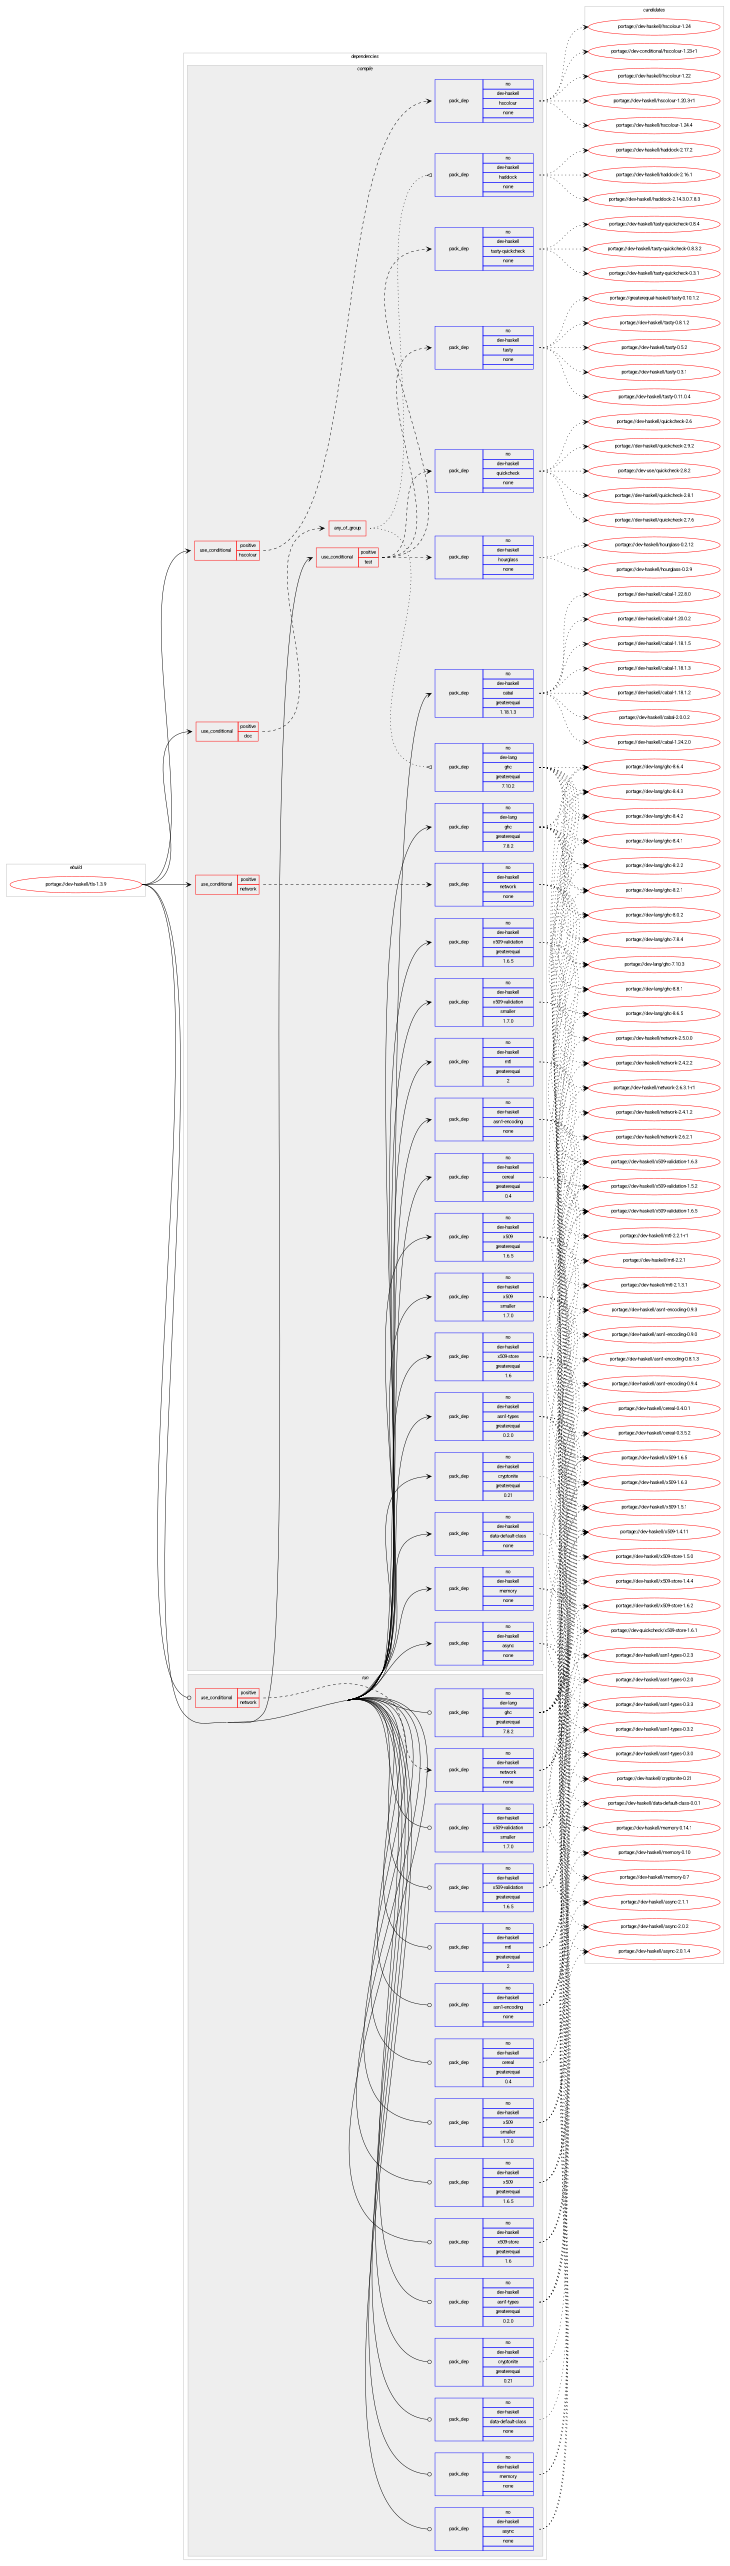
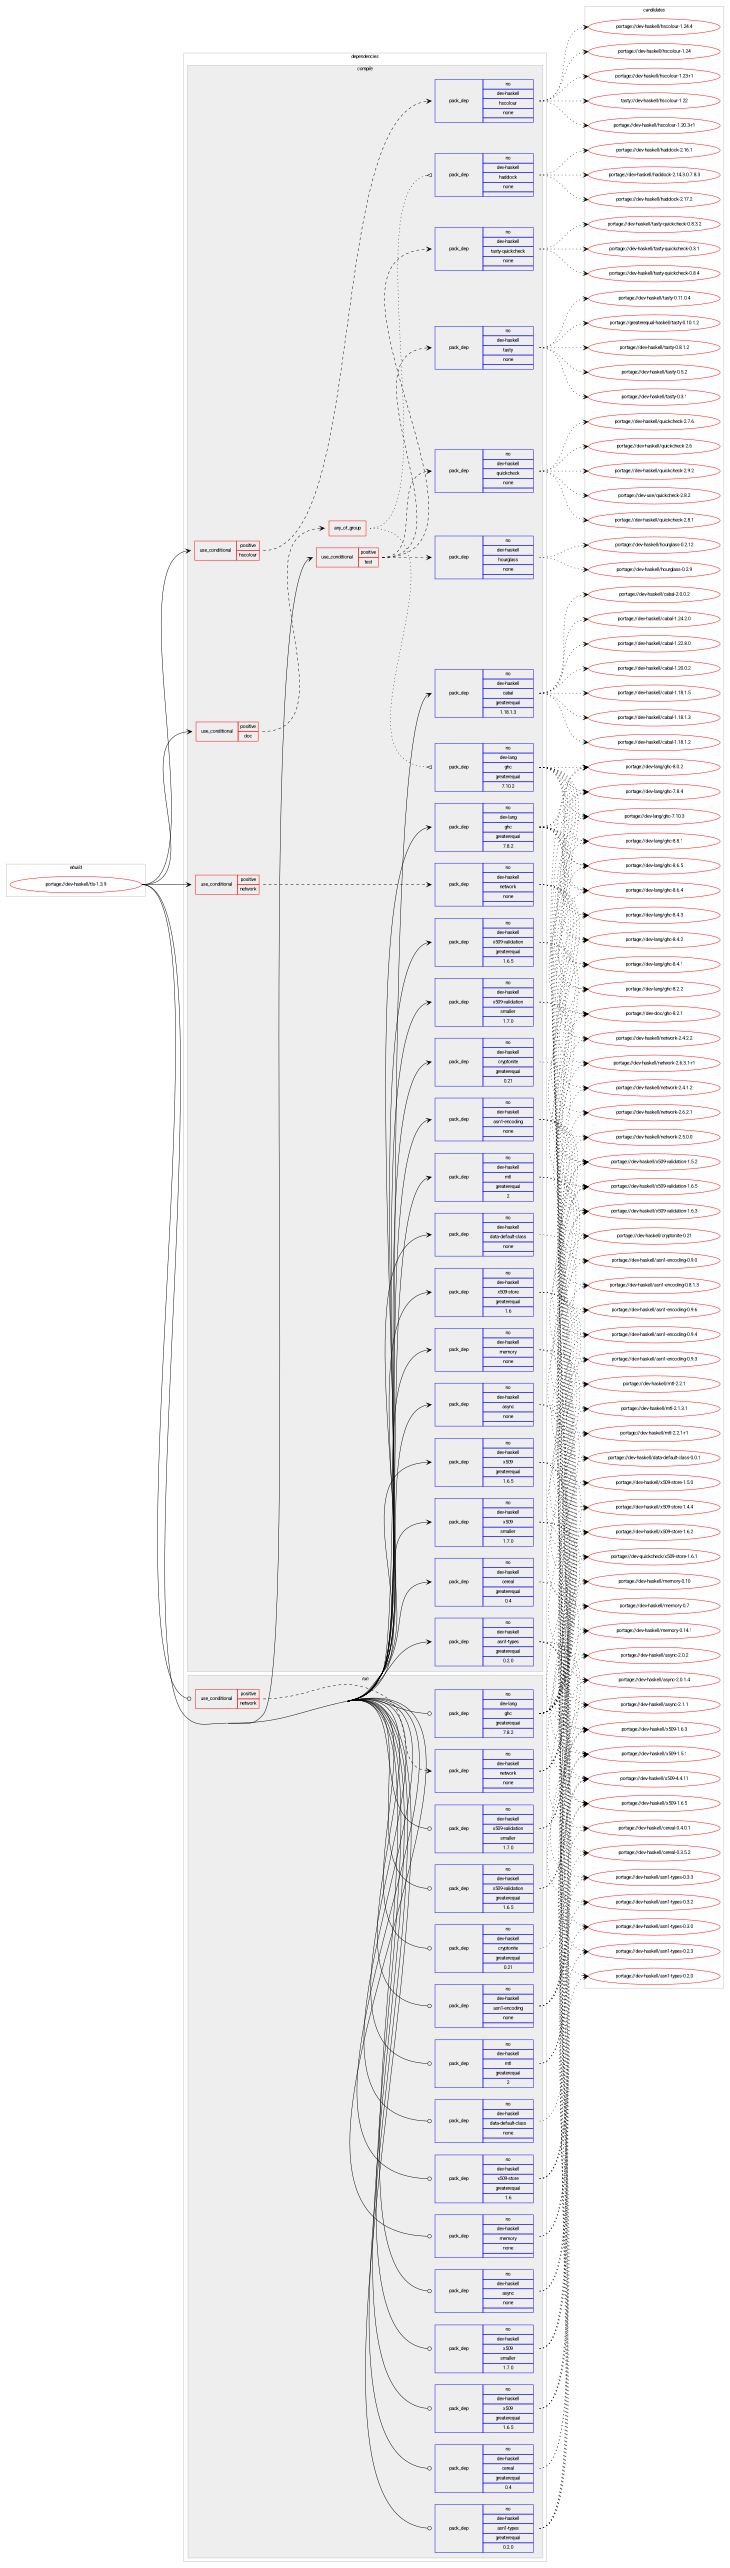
(654, 52) -> (654, 76)
(654, 76) -> (654, 101)
(654, 891) -> (654, 1014)
none -> (654, 1310)
(654, 1532) -> (654, 1779)
